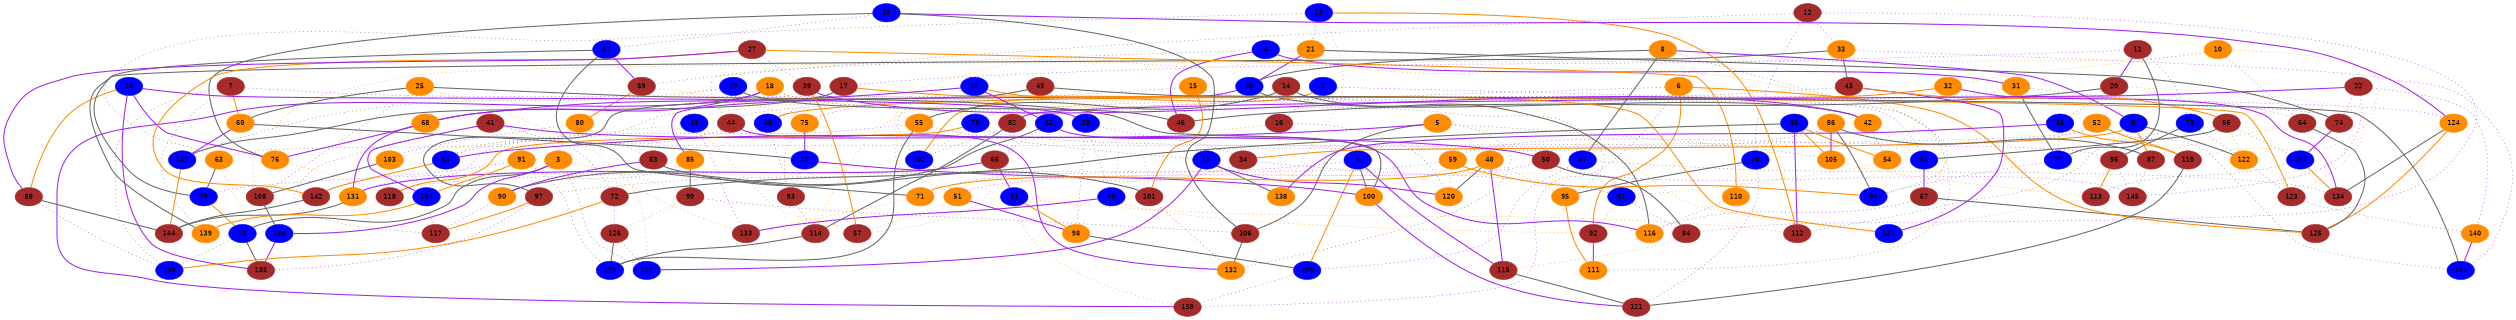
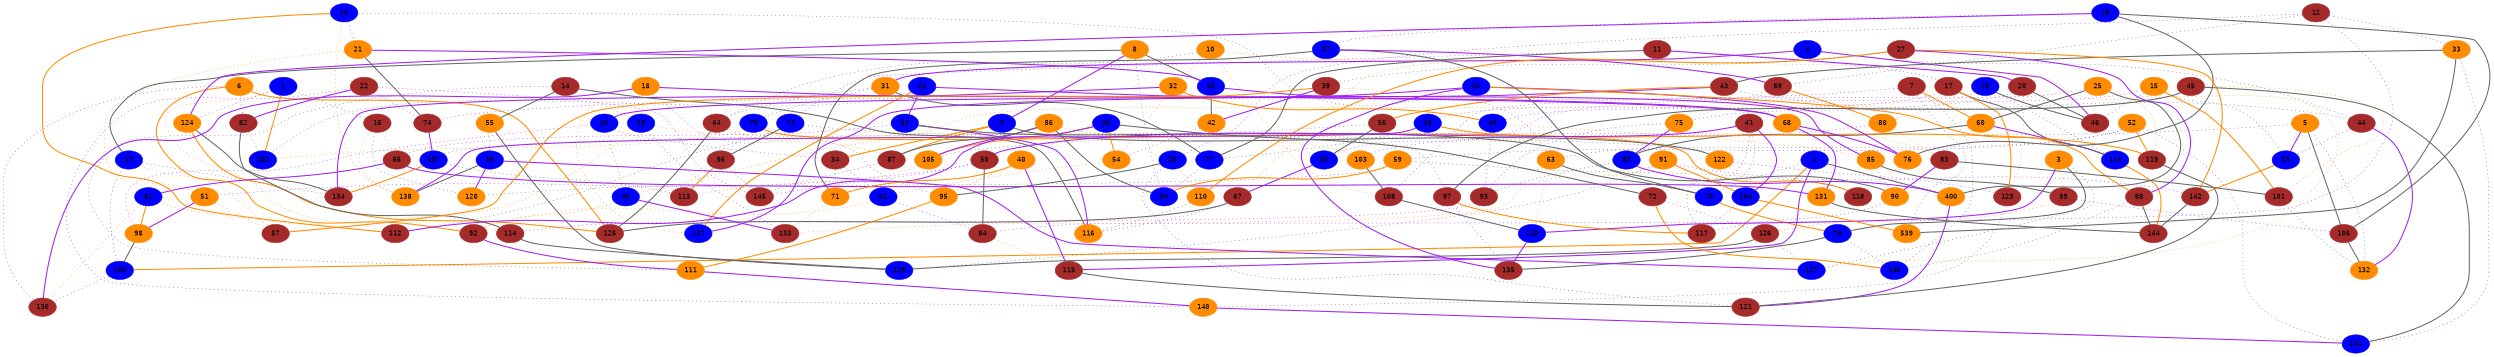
(657, 133) -> none
(1468, 179) -> none
(1369, 197) -> (1951, 197)
(206, 234) -> (1907, 234)
none -> (947, 289)
